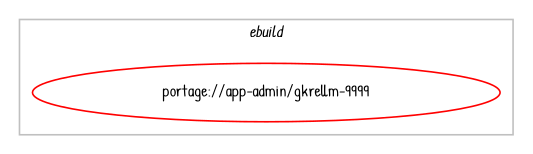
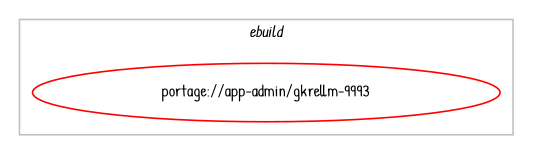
(266, 93) -> (266, 93)
